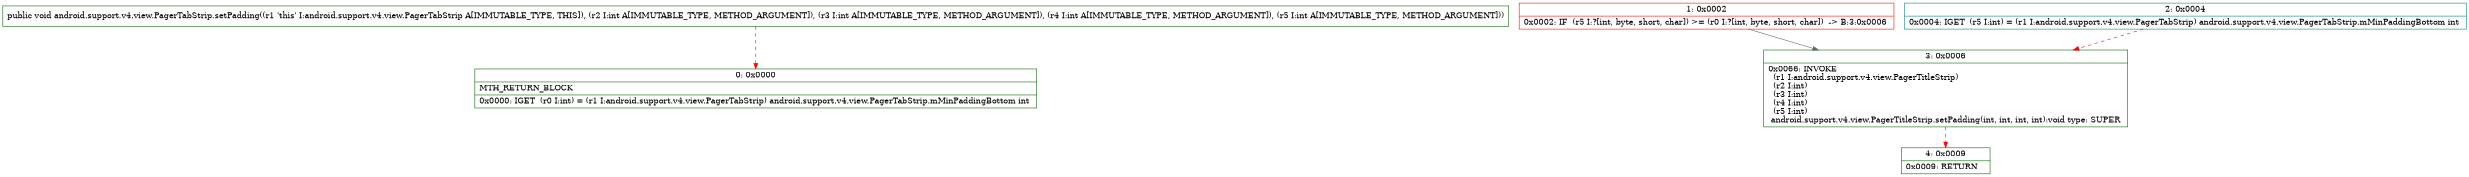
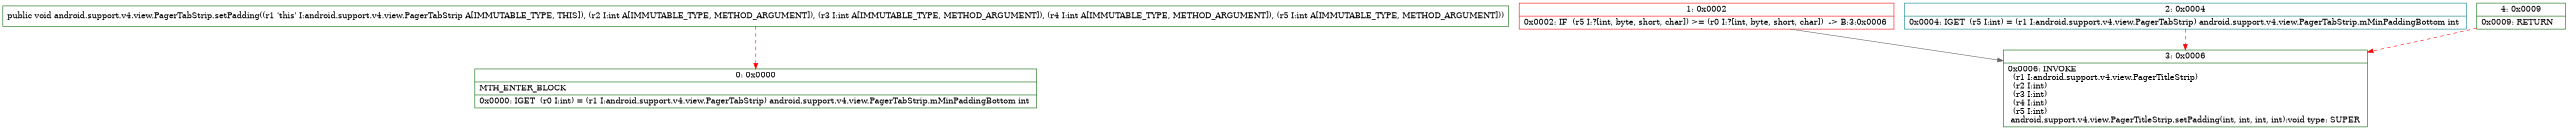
(1805, 69) -> (2045, 69)
(526, 88) -> (523, 88)
(1946, 134) -> (2425, 40)
